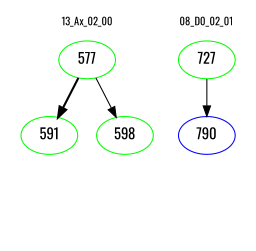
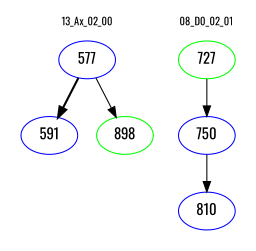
(87, 60) -> (87, 60)
(49, 135) -> (49, 135)
(125, 135) -> (125, 135)
(207, 135) -> (207, 135)
none -> (207, 211)
